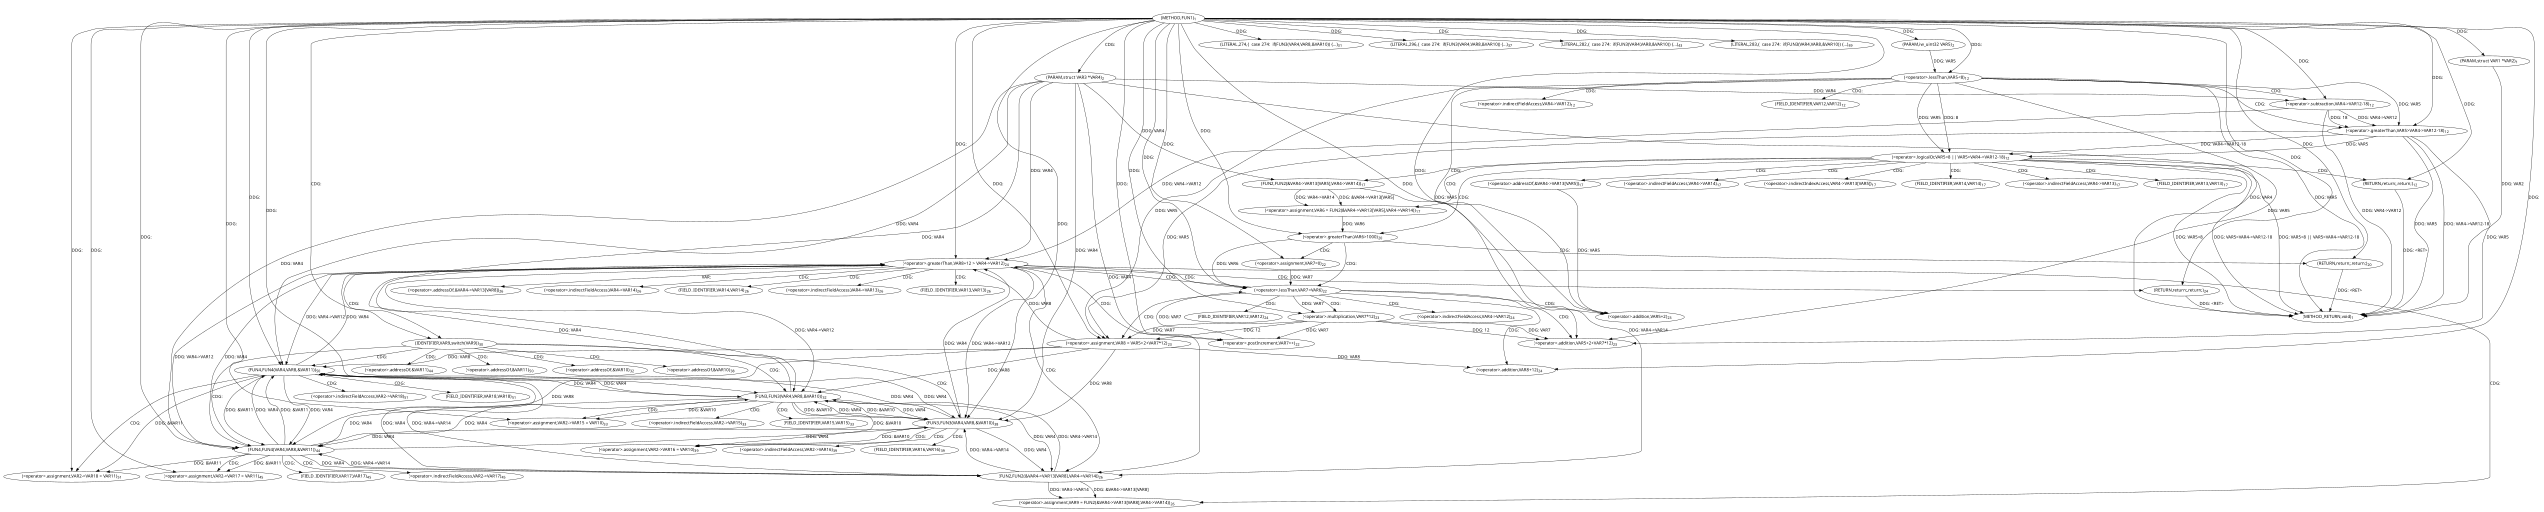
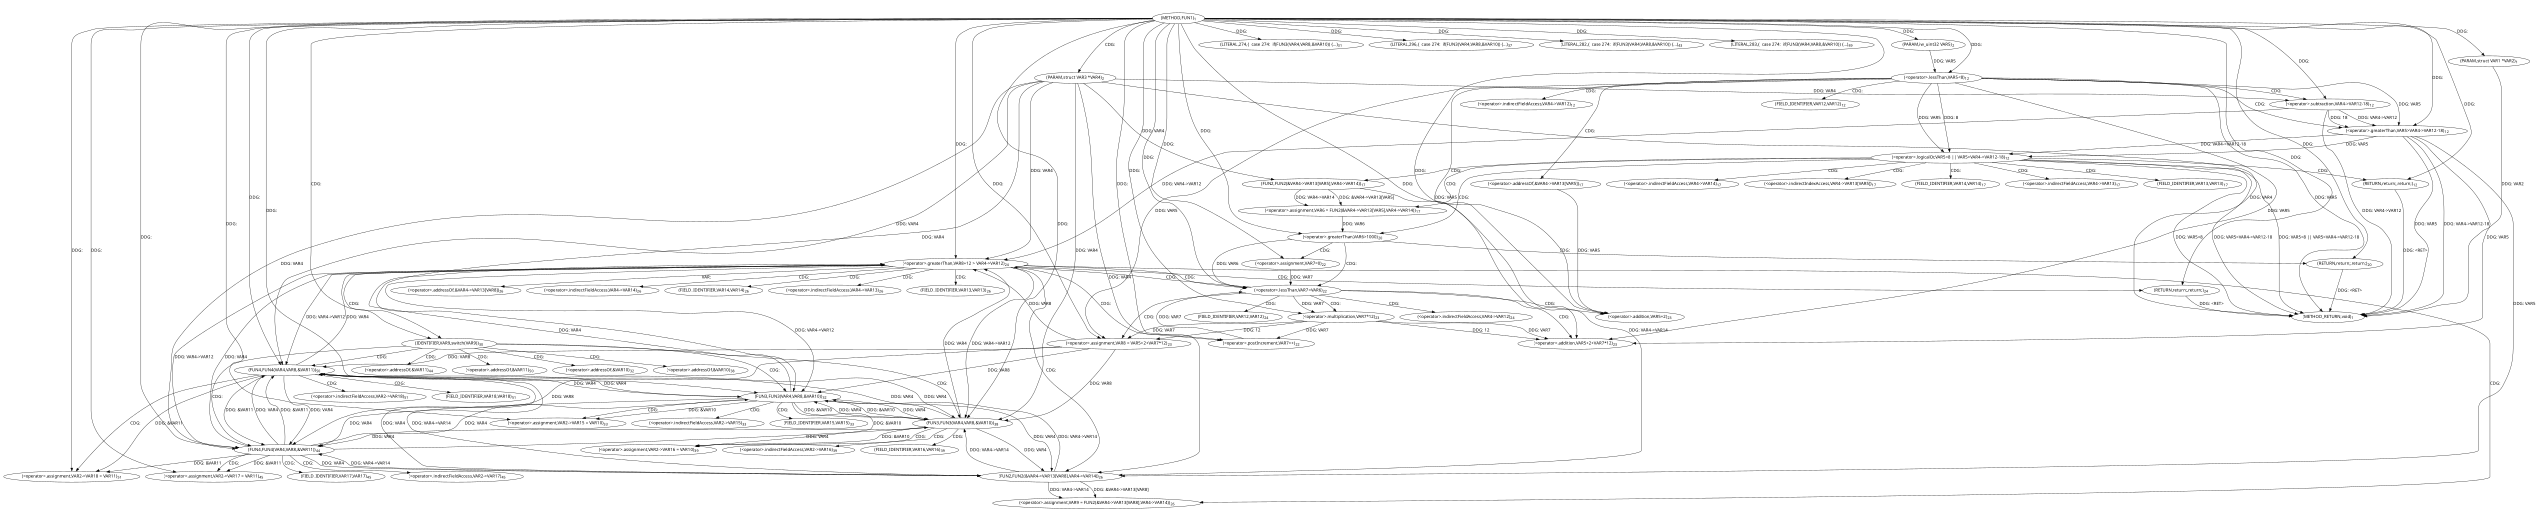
(1445, 32) -> (1445, 32)
(1688, 140) -> (1989, 468)
(1738, 170) -> (1600, 97)
(1509, 370) -> none
